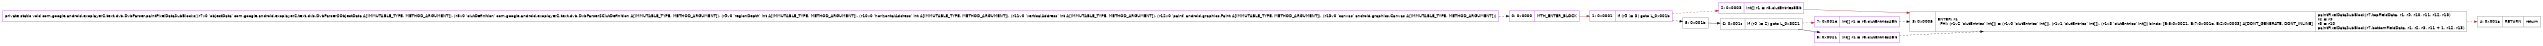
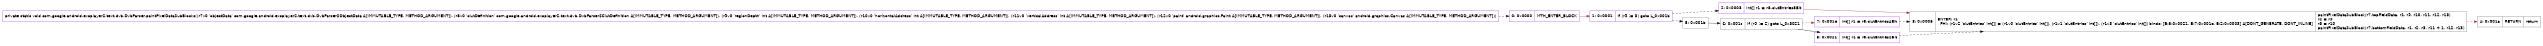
(1694, 12) -> (1694, 12)
